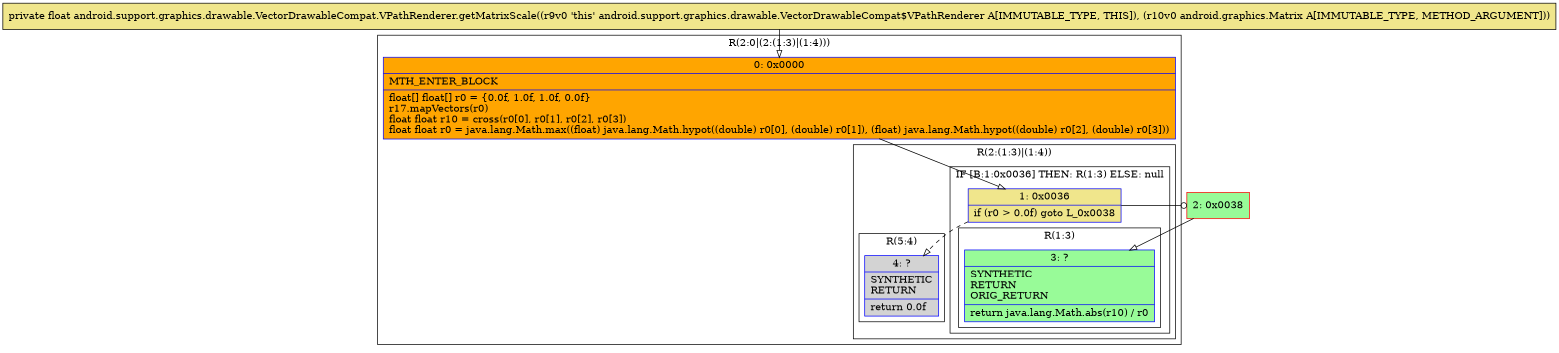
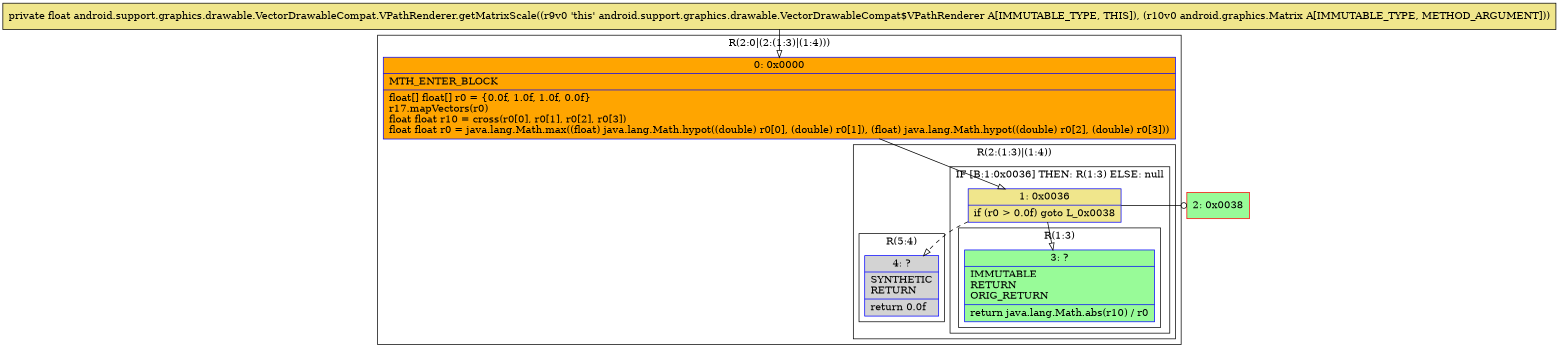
(1165, 233) -> (1050, 232)
(1002, 274) -> (1004, 274)
